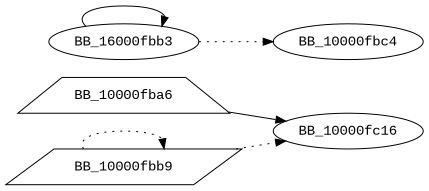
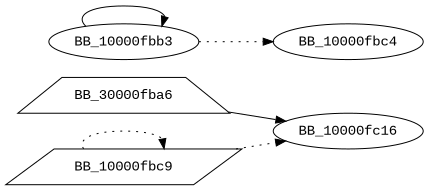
(124, 42) -> (124, 42)
(124, 95) -> (124, 95)
(124, 167) -> (124, 167)
